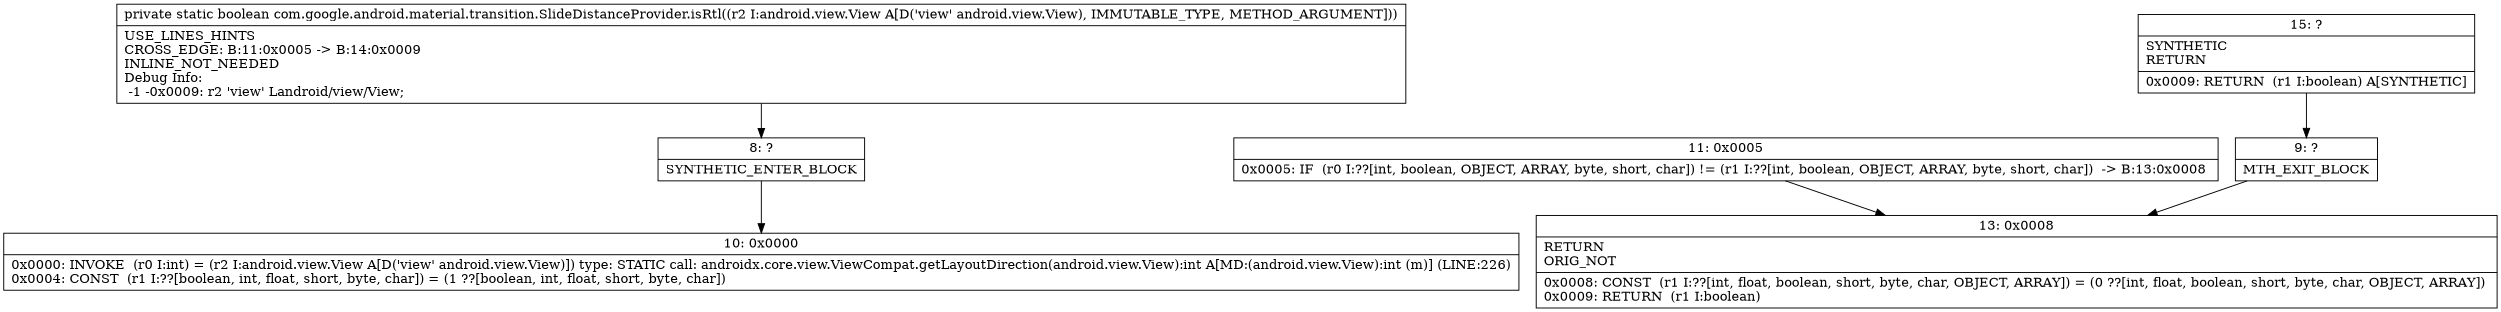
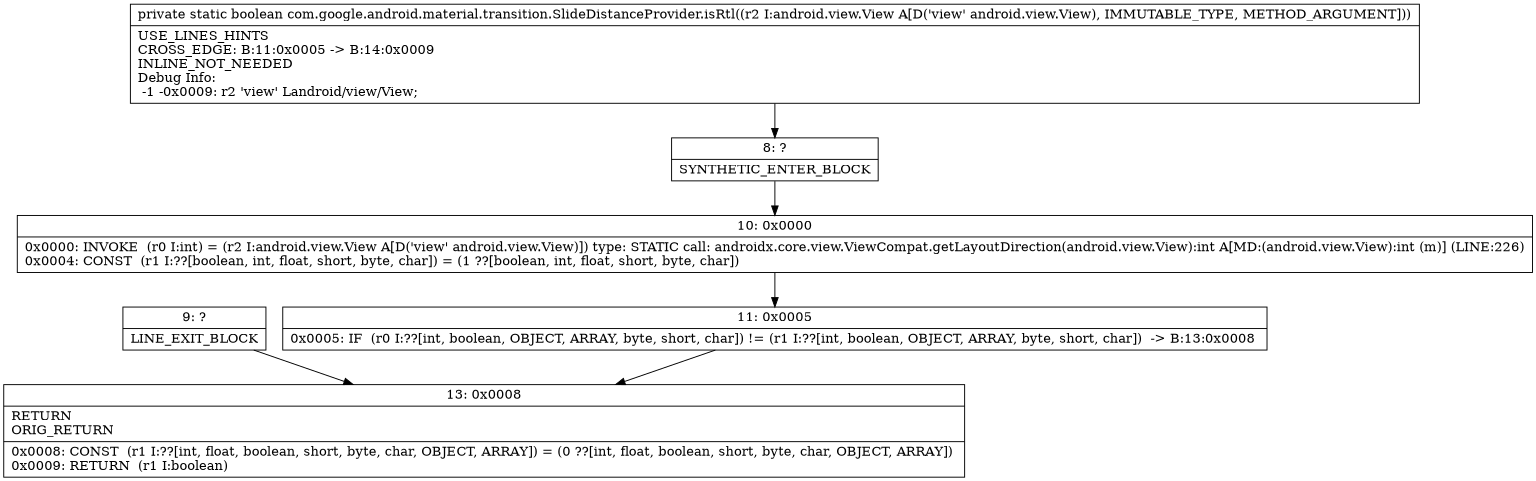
(2306, 54) -> none
(2306, 170) -> (194, 339)
(1580, 261) -> (63, 430)
none -> (775, 285)
